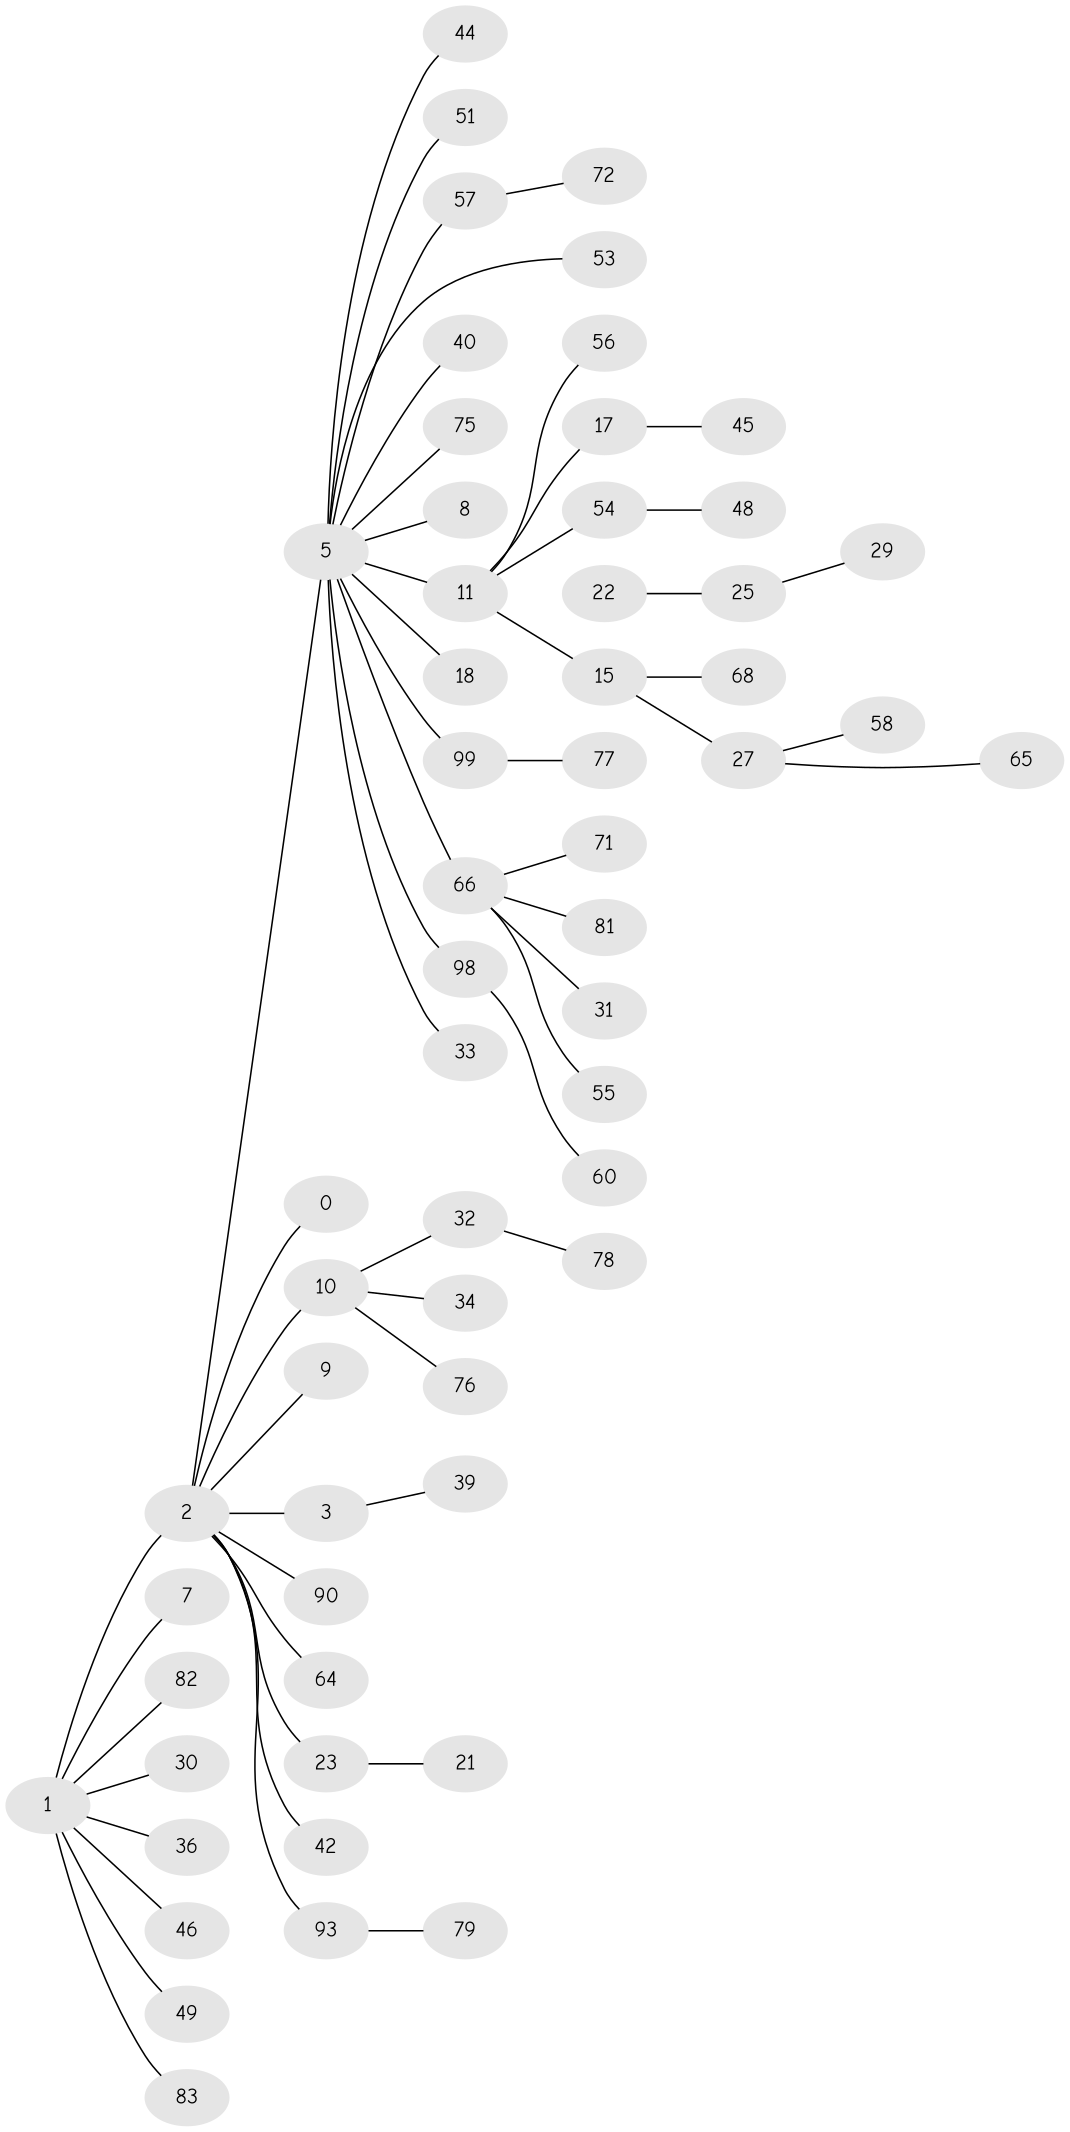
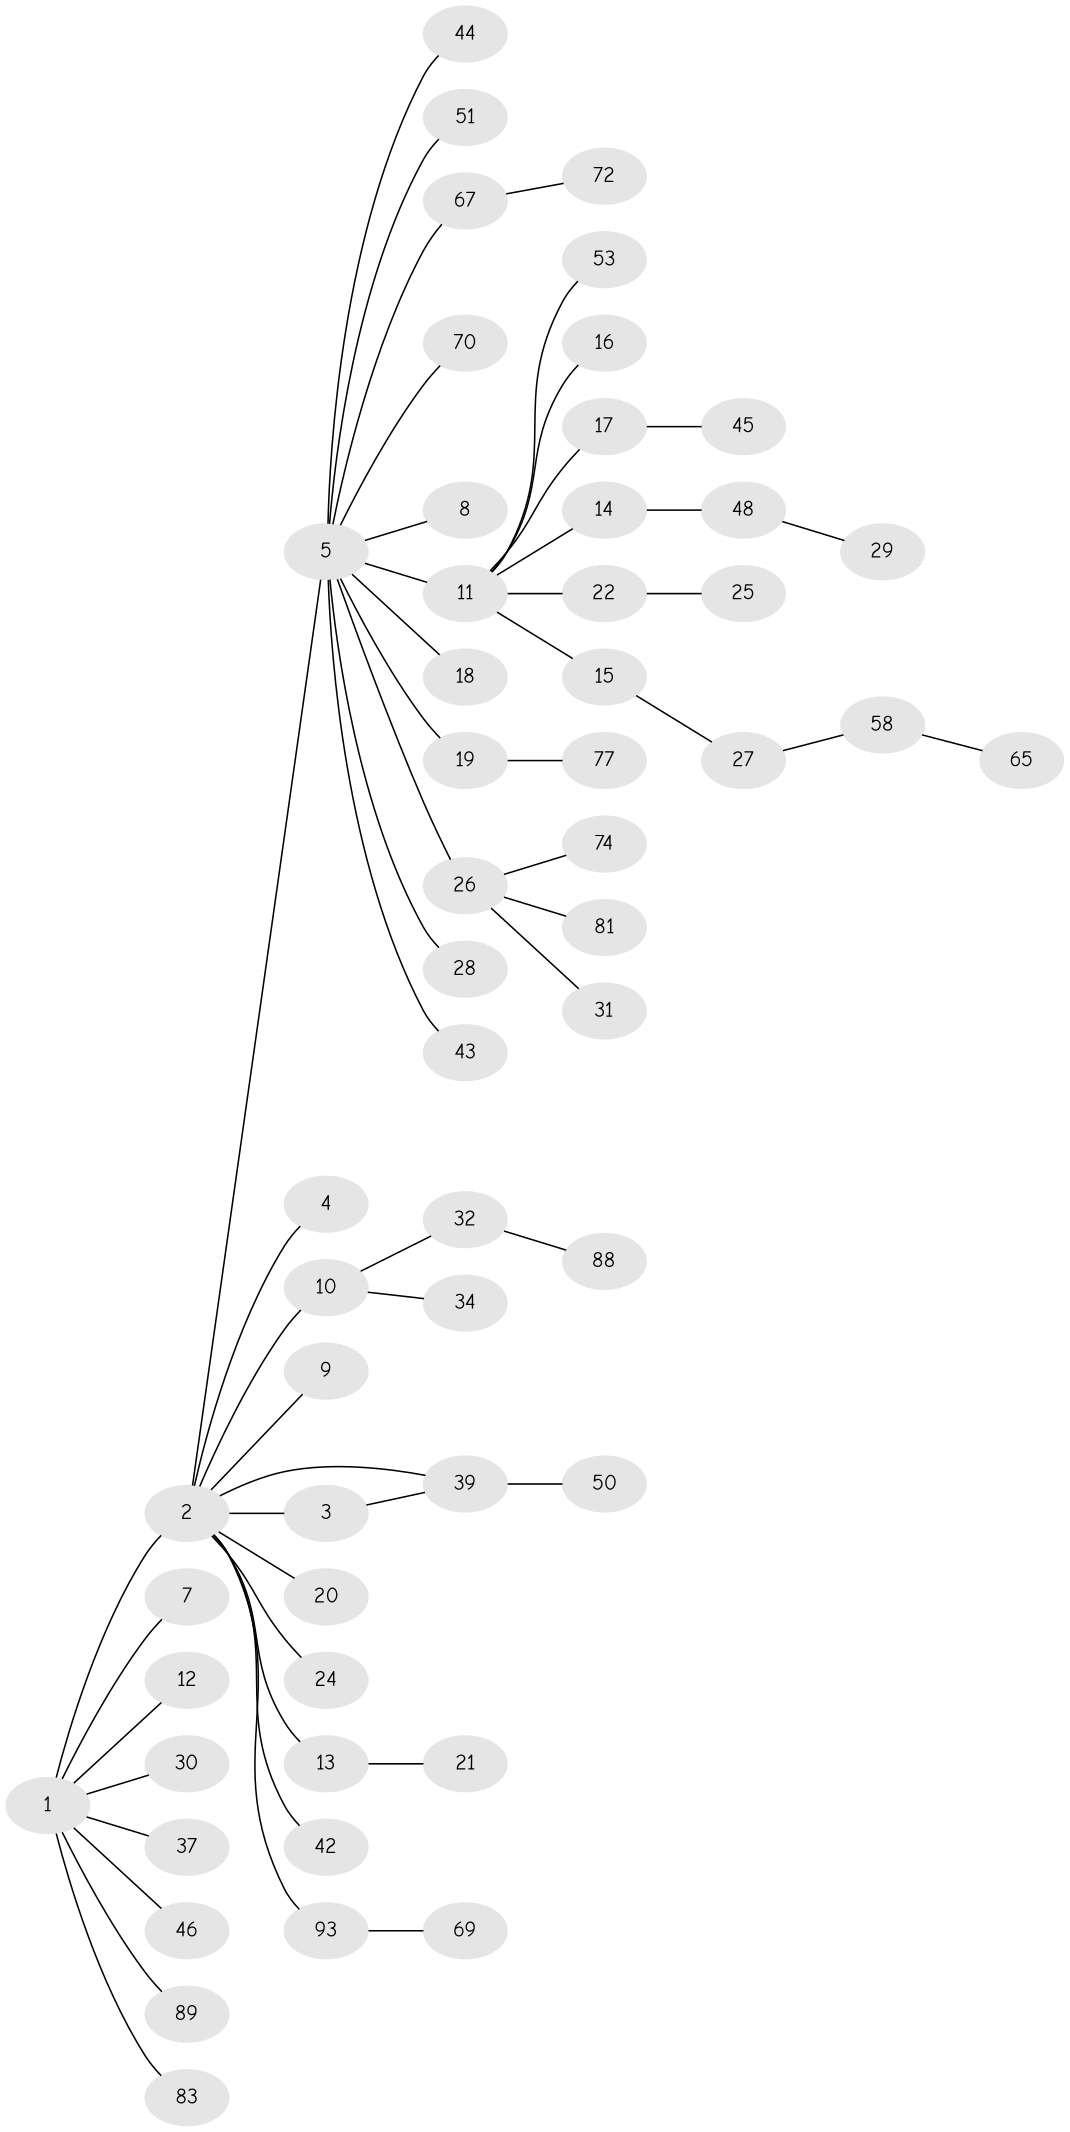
(465, 201) -> (465, 201)
(403, 323) -> (535, 419)
(465, 343) -> (465, 343)
(604, 343) -> (604, 343)
(465, 427) -> none
(604, 510) -> (604, 510)
(813, 573) -> (813, 531)
none -> (535, 594)
(744, 677) -> none
(465, 761) -> (465, 761)
(883, 768) -> (952, 743)
(604, 844) -> (604, 844)
(465, 886) -> (465, 886)
(465, 969) -> (465, 969)
(465, 1053) -> (465, 1053)
(604, 1094) -> none
(604, 1178) -> none
(326, 1204) -> (326, 1204)
(604, 1261) -> (604, 1261)
(465, 1387) -> none
none -> (321, 1467)
none -> (604, 1484)
(326, 1597) -> (326, 1597)
(187, 1680) -> (187, 1680)
(326, 1680) -> (326, 1680)
(326, 1764) -> (326, 1764)
(187, 1847) -> (187, 1847)
(465, 1931) -> (465, 1931)
(187, 2014) -> (187, 2014)
